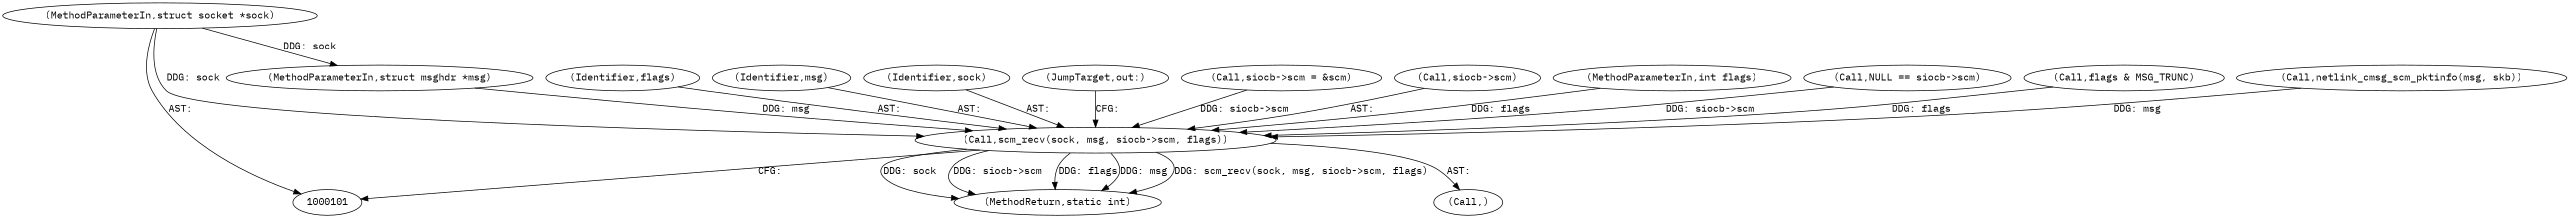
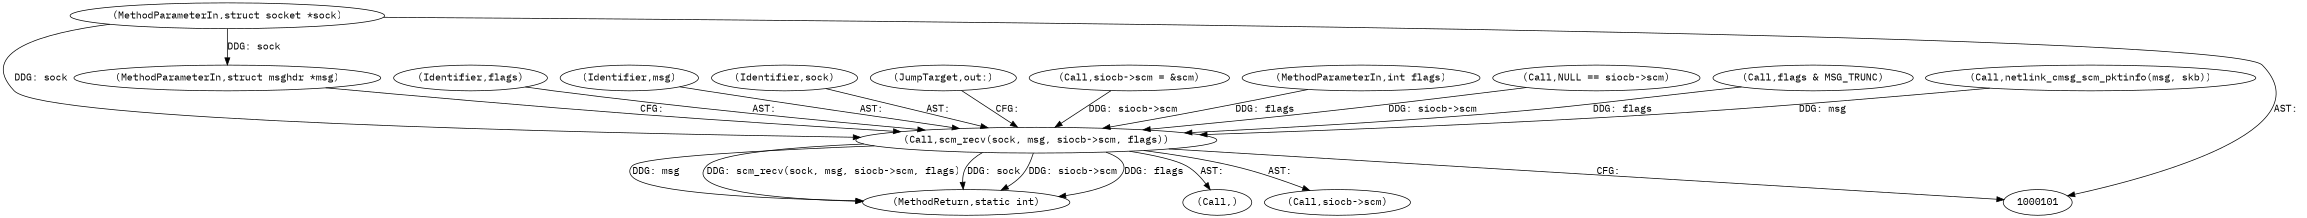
(786, 109) -> (655, 109)
(1310, 111) -> (1225, 164)
